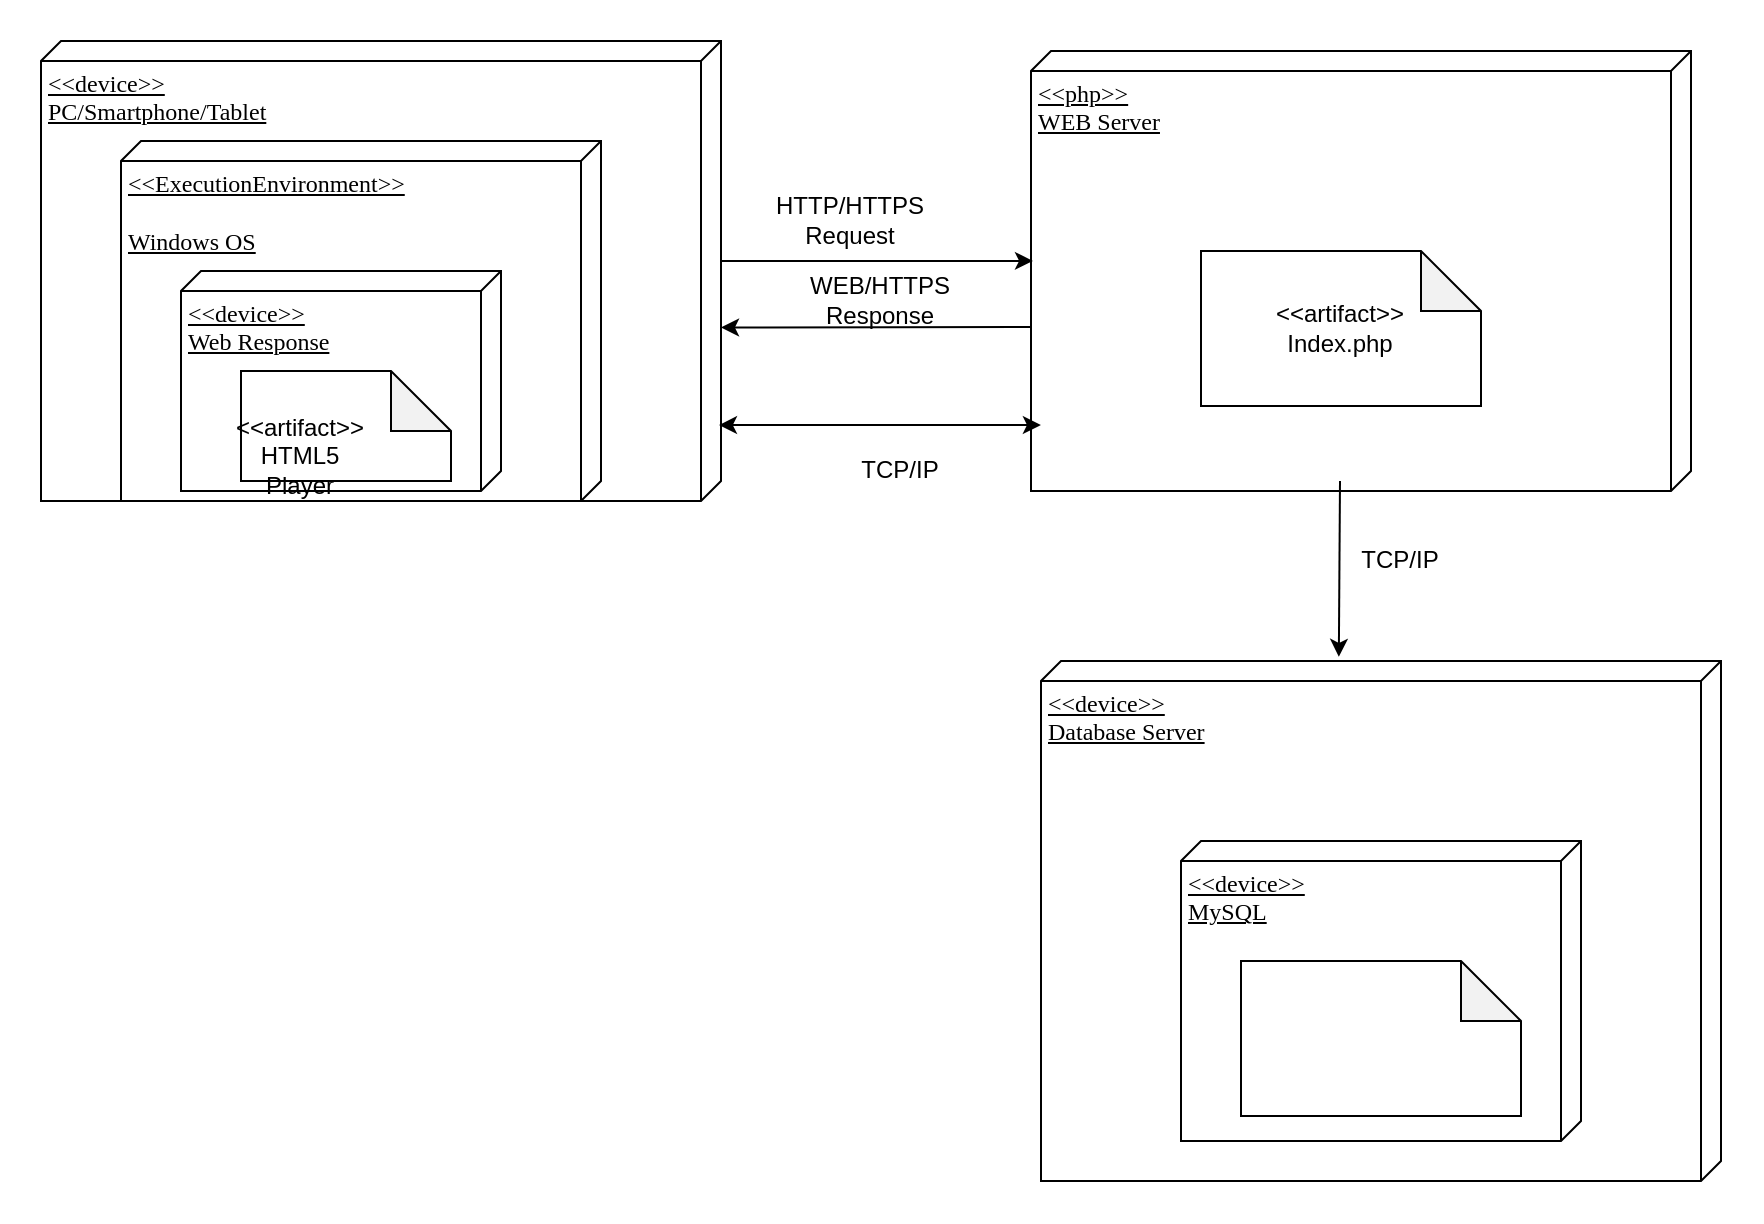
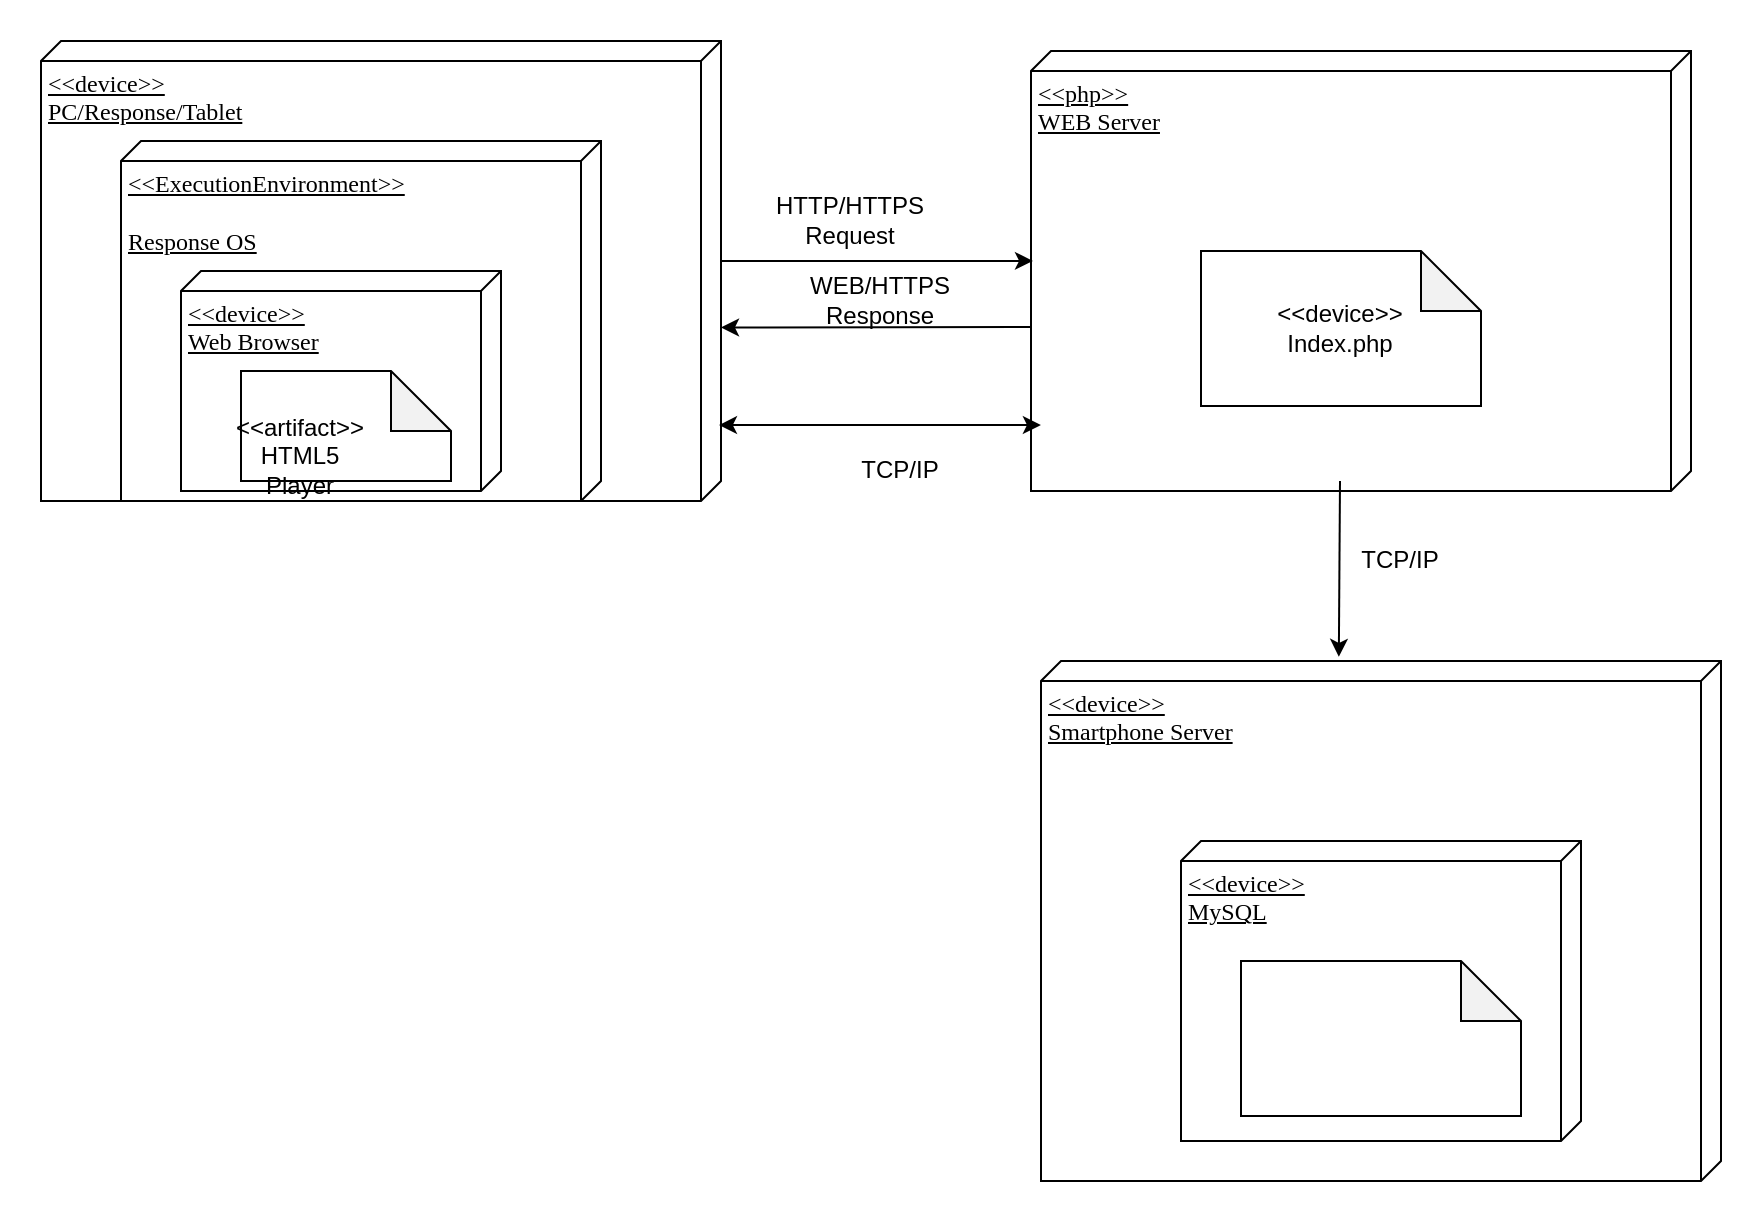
(180, 100) -> (167, 100)
(284, 200) -> (284, 200)
(1341, 329) -> (1341, 329)
(267, 330) -> (260, 330)
(1147, 720) -> (1160, 720)
